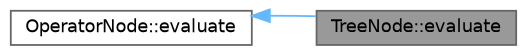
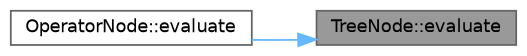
(293, 16) -> (275, 40)
